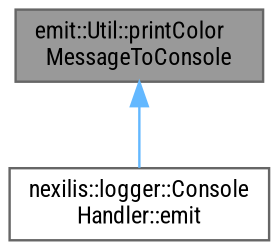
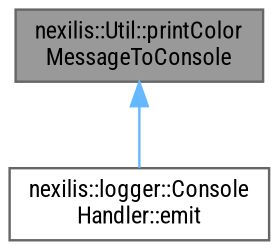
(139, 46) -> (139, 46)
